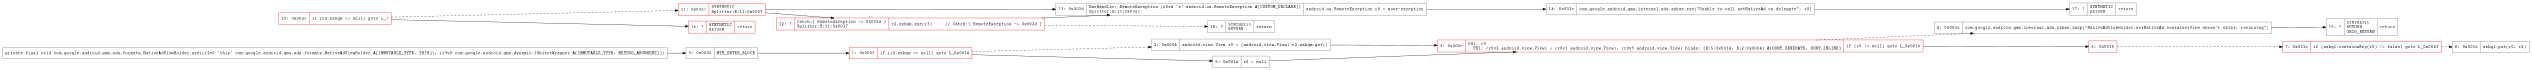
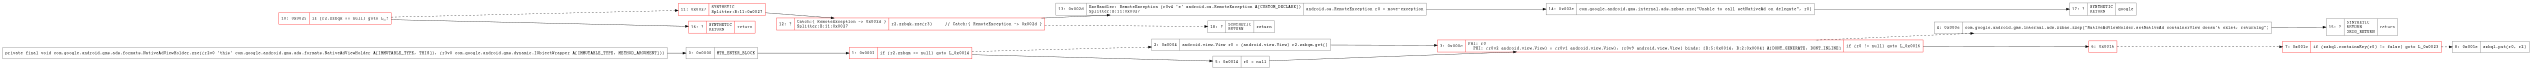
(909, 9) -> none
(2126, 9) -> (2126, 9)
